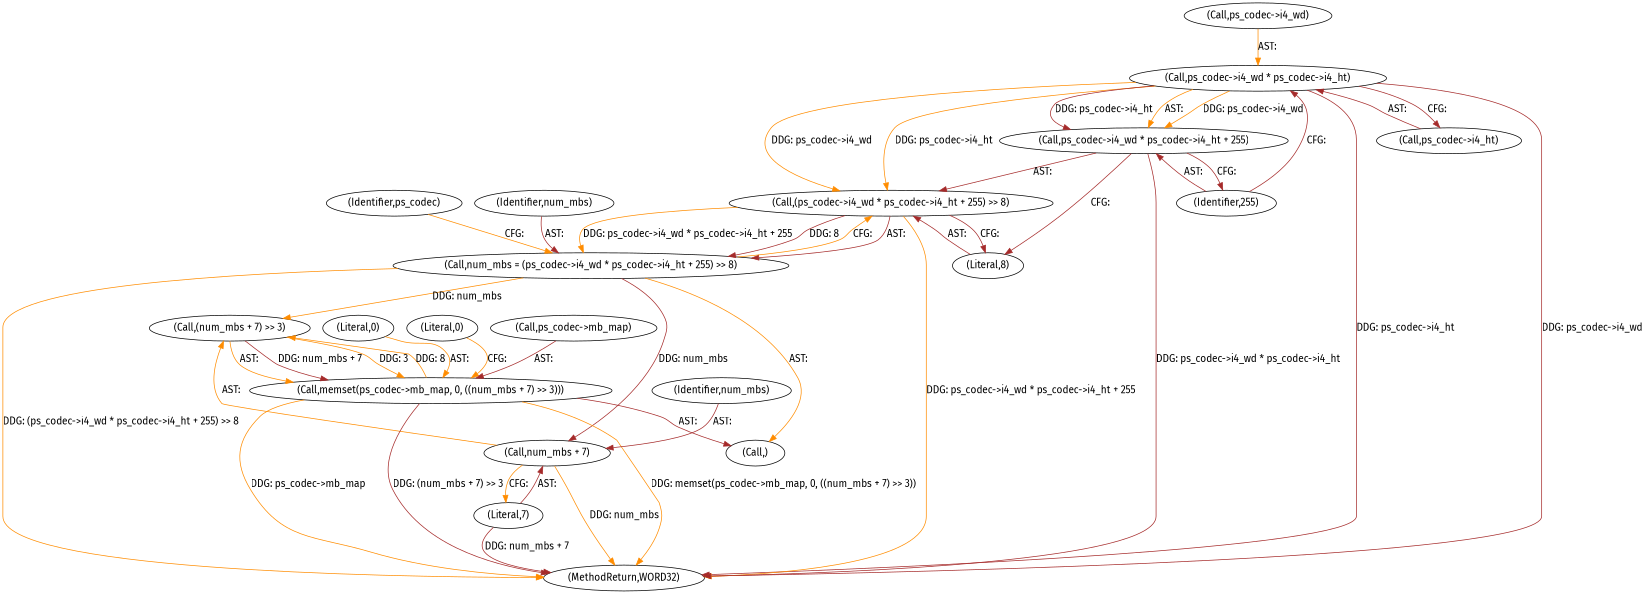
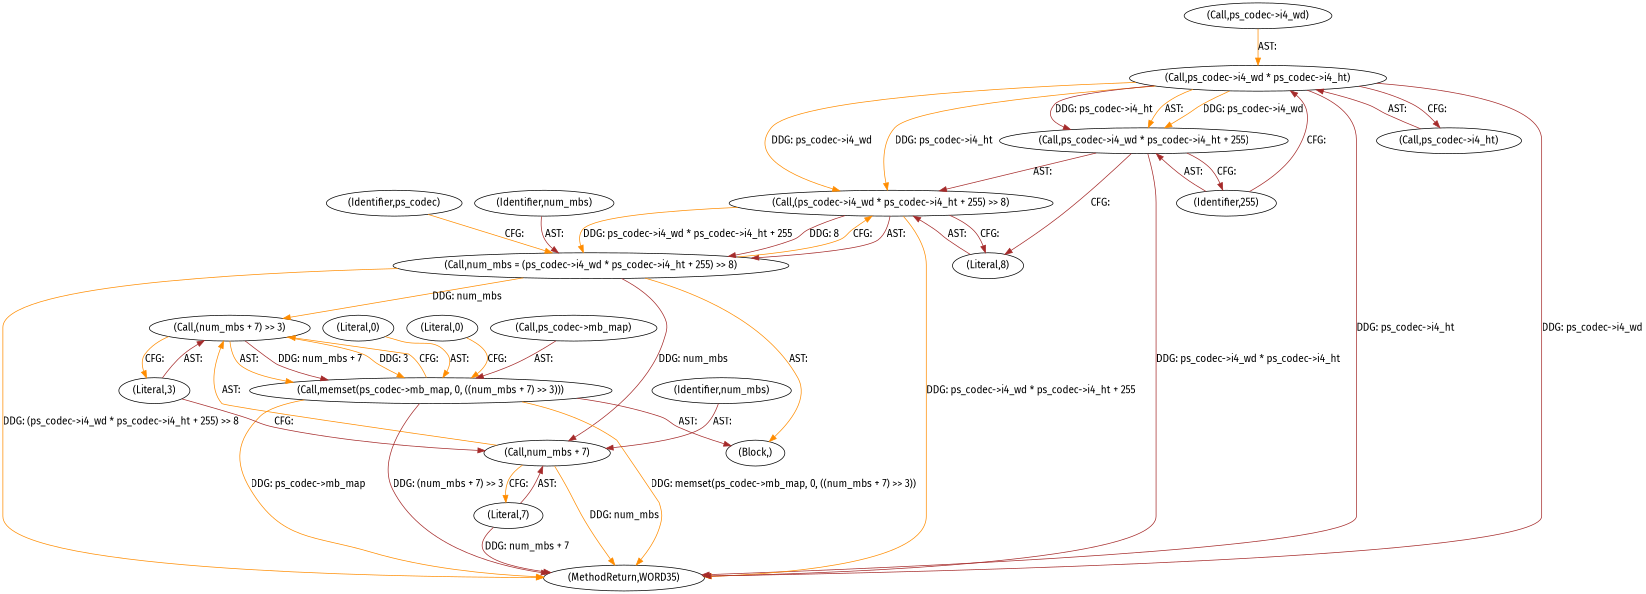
(430, 359) -> (430, 359)
none -> (154, 391)
(755, 453) -> (755, 453)
(624, 578) -> (624, 578)
